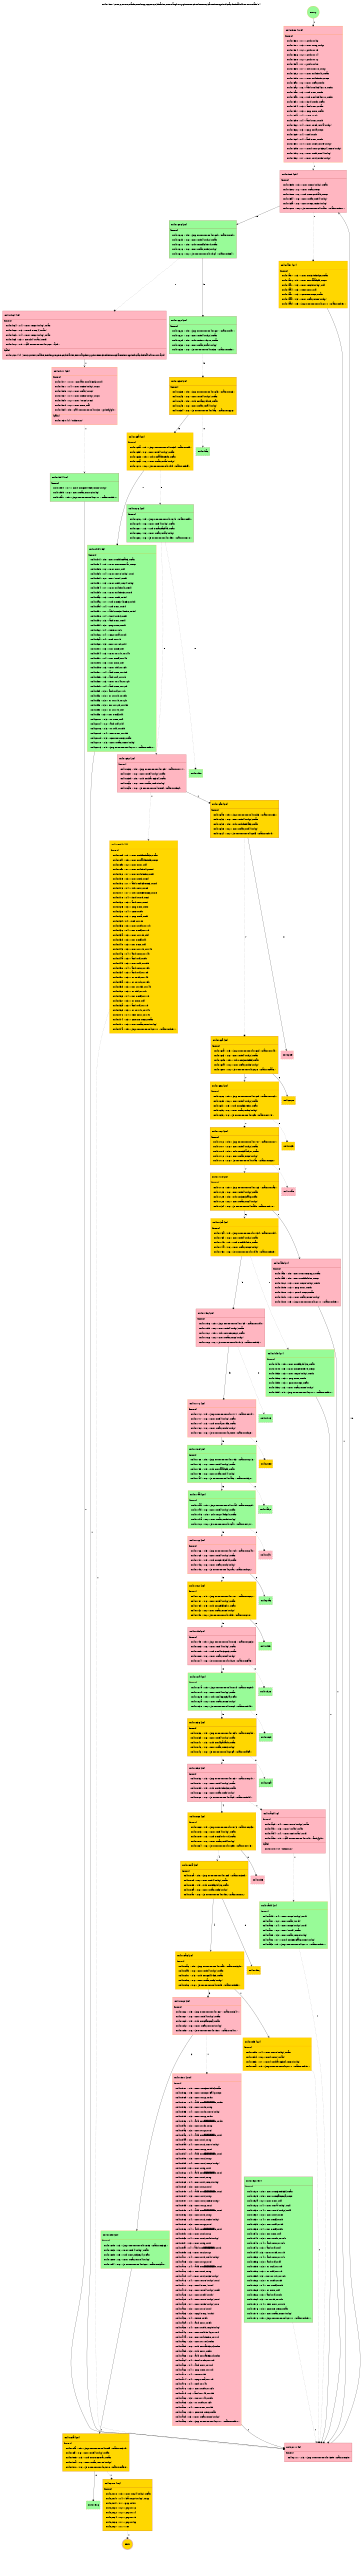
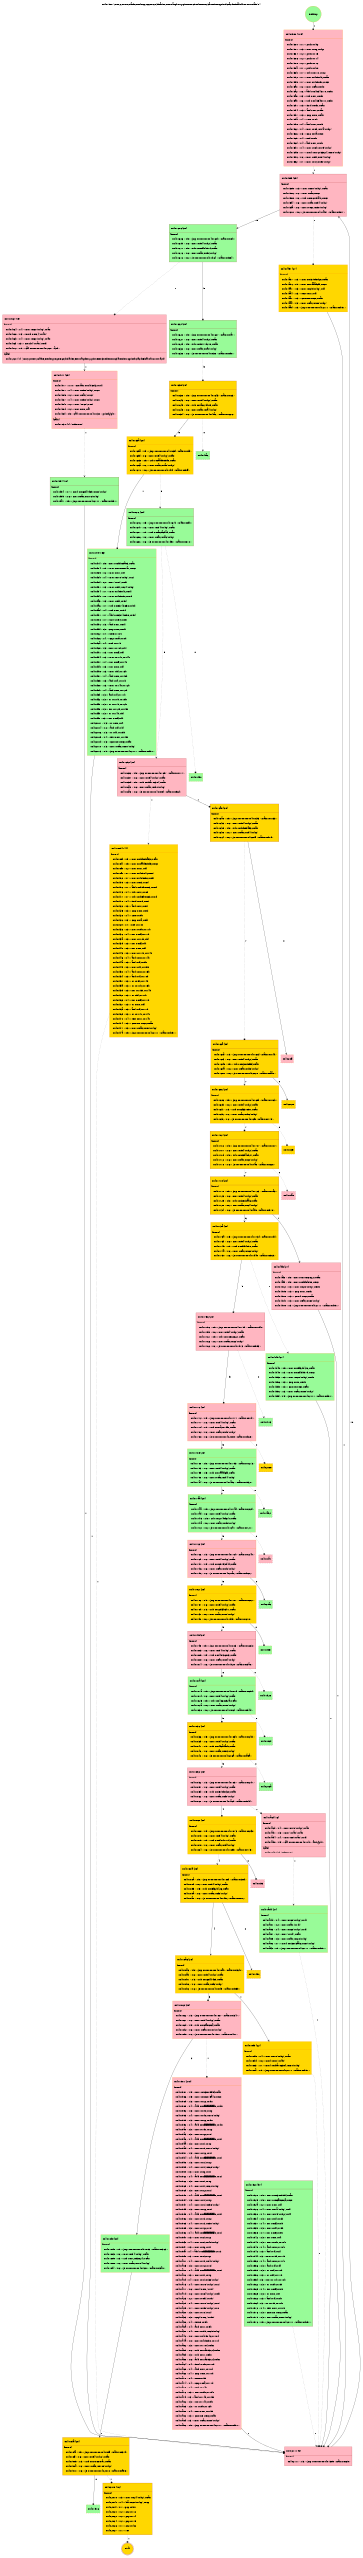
(313, 12) -> (313, 14)
(127, 2544) -> (127, 2549)
